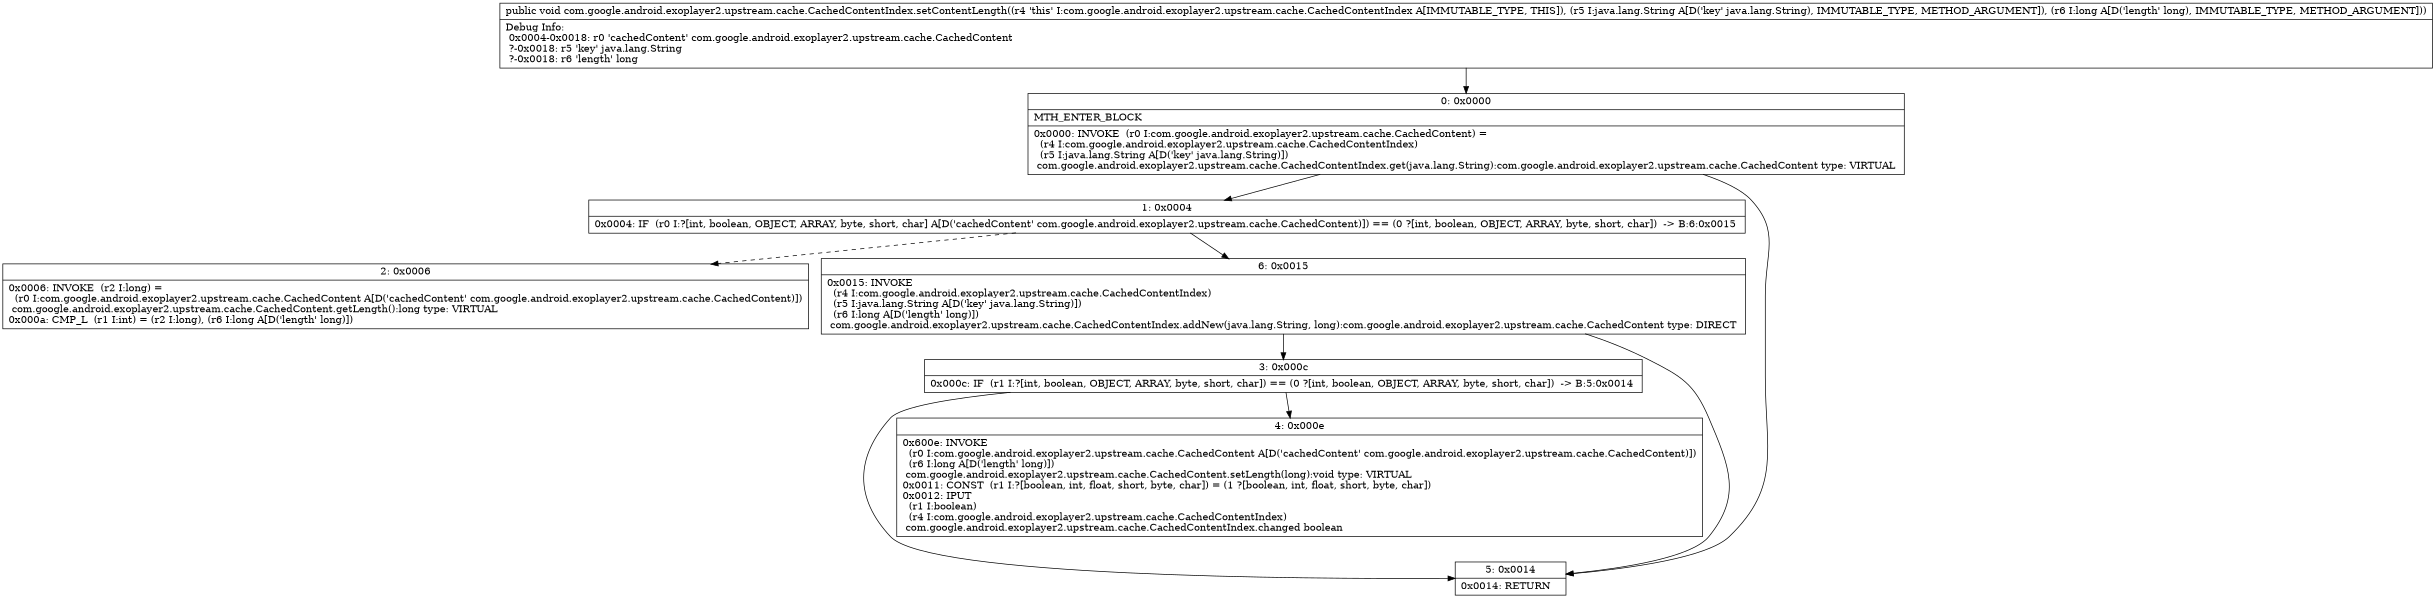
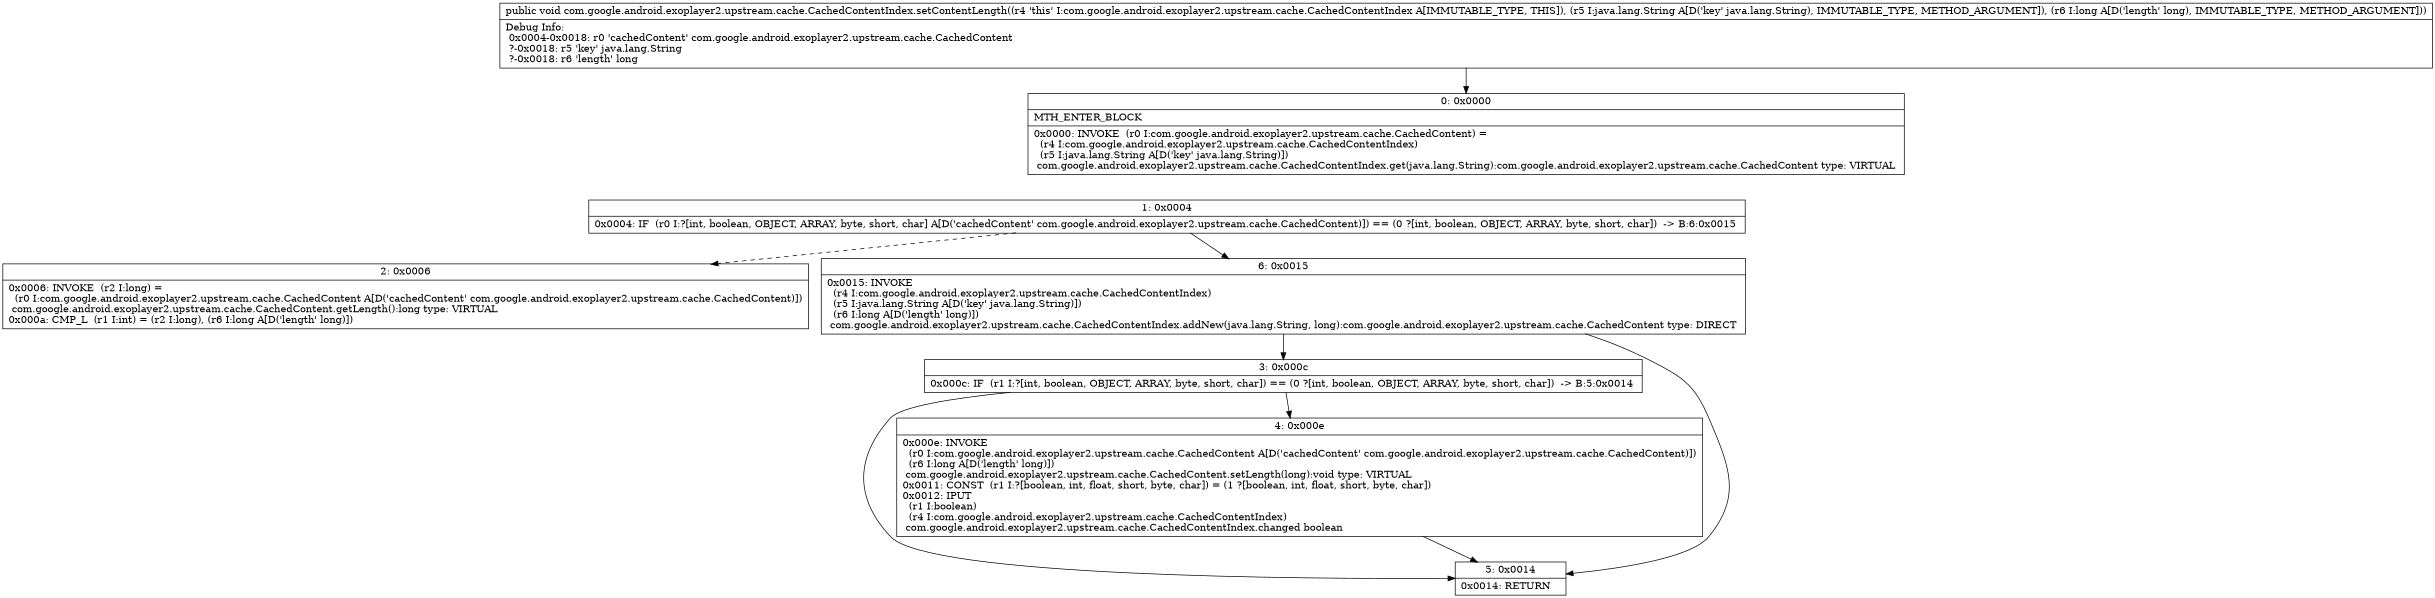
(1276, 186) -> none
(1767, 425) -> (1447, 548)
(948, 443) -> (948, 443)
